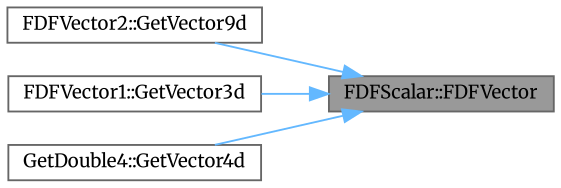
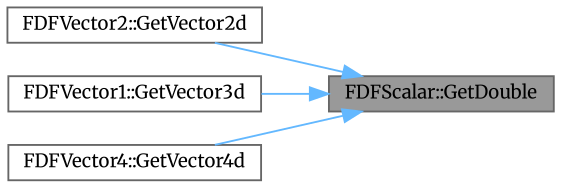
(135, 25) -> (135, 25)
(441, 94) -> (441, 94)
(135, 163) -> (135, 163)
